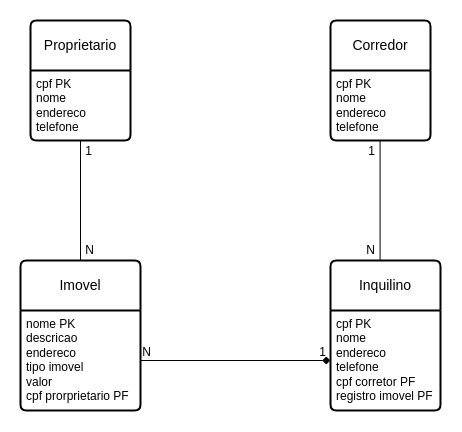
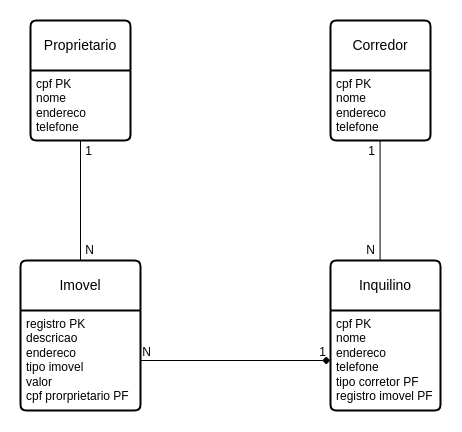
(87, 361) -> (87, 361)
(389, 361) -> (389, 361)
